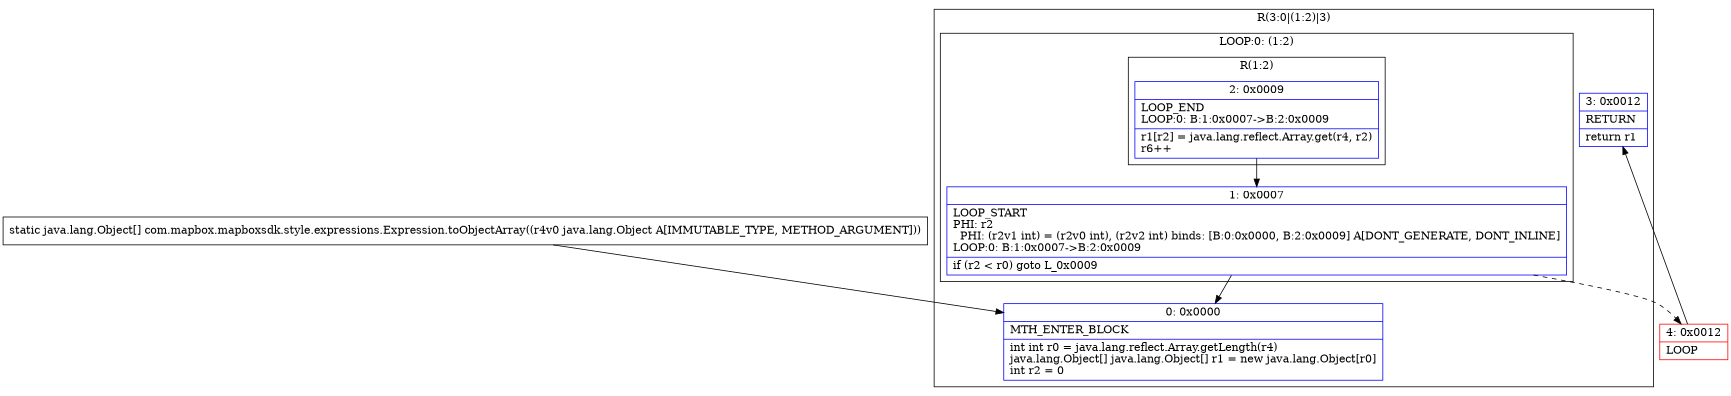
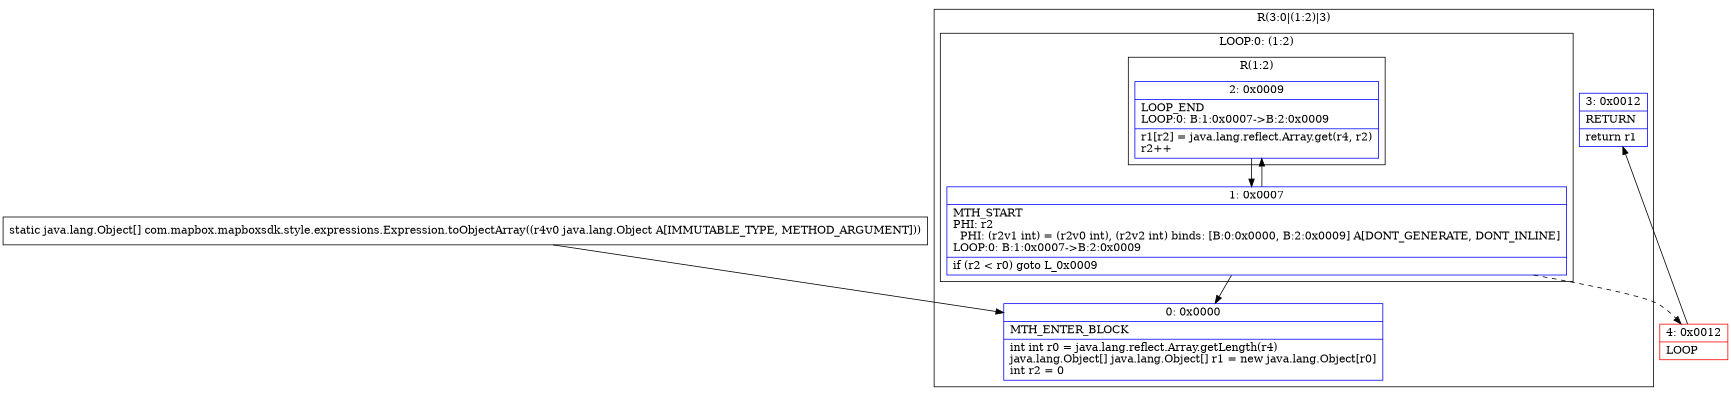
(1157, 149) -> (1157, 149)
none -> (1262, 176)
(990, 213) -> (988, 213)
